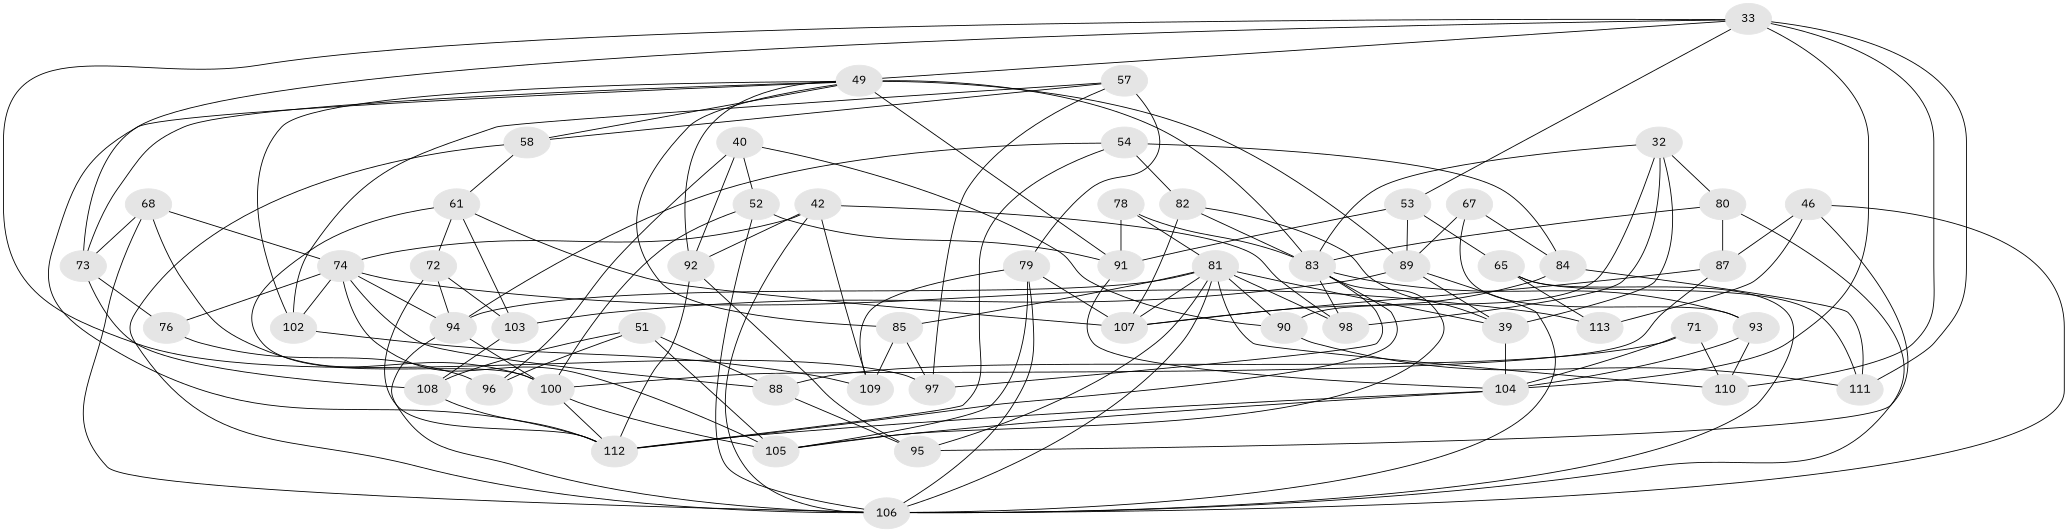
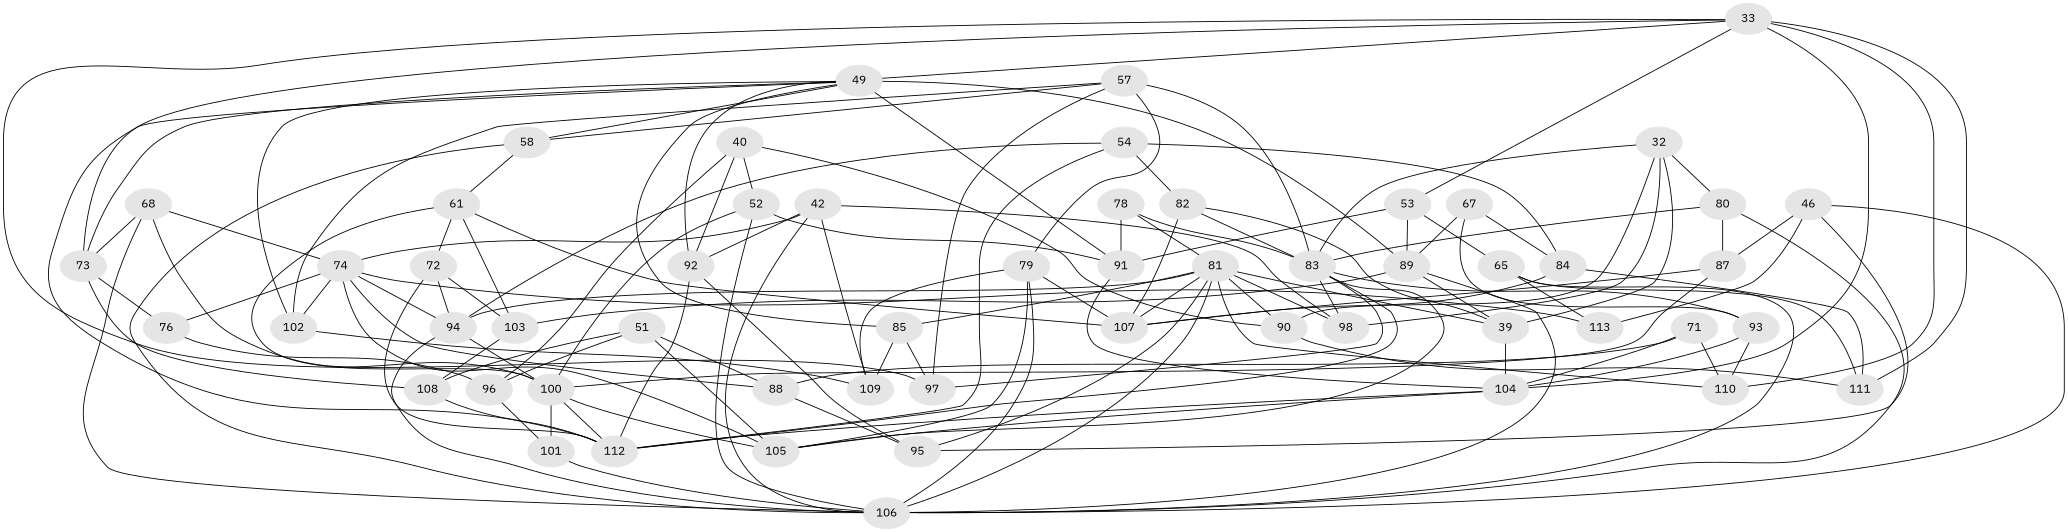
(1116, 112) -> (1255, 140)
none -> (551, 451)
